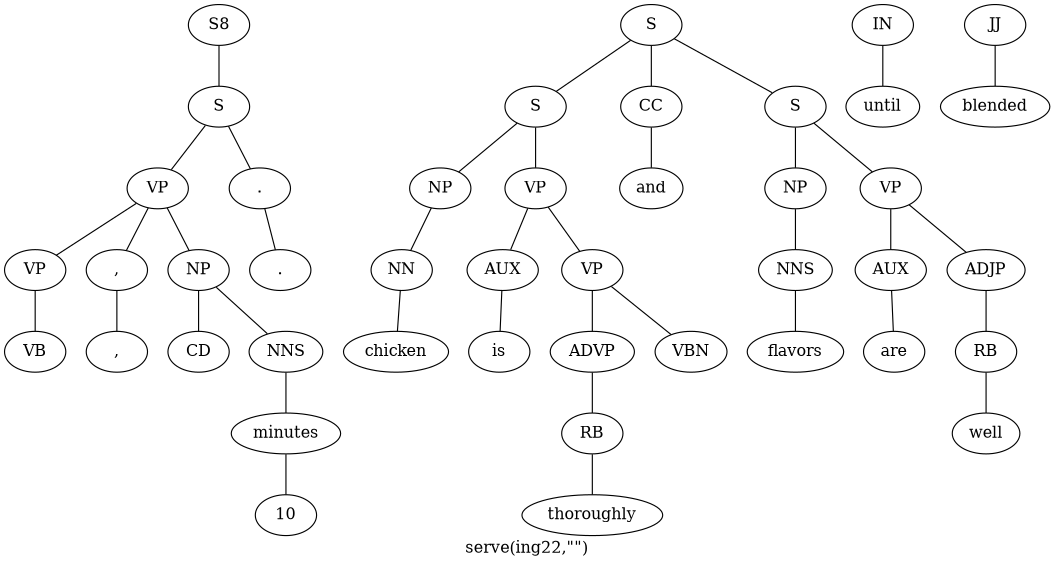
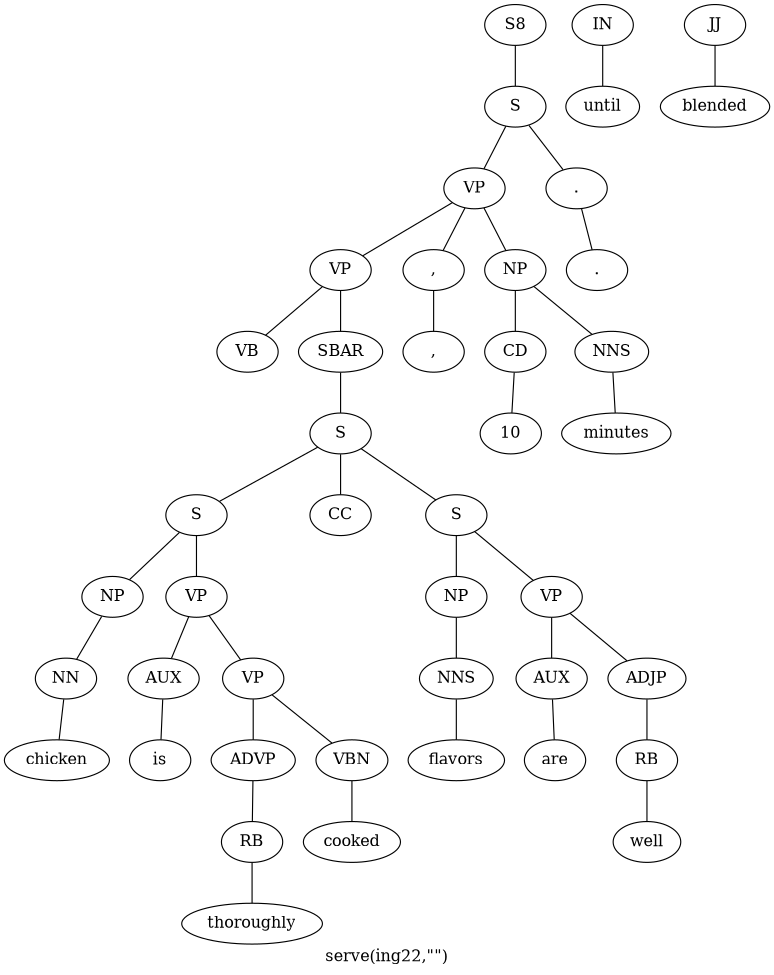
(651, 188) -> none
none -> (341, 352)
(286, 474) -> (513, 393)
none -> (352, 842)
